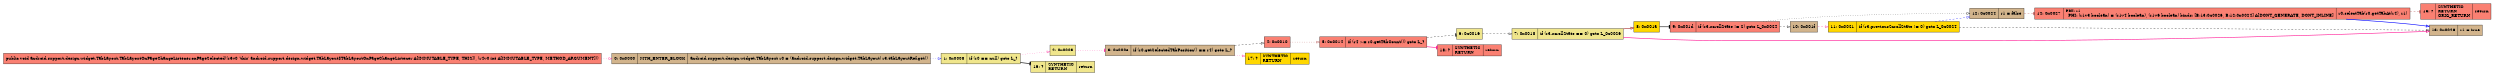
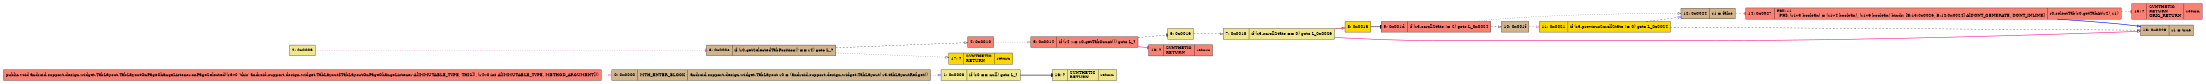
(1034, 53) -> none
(1238, 56) -> (891, 55)
